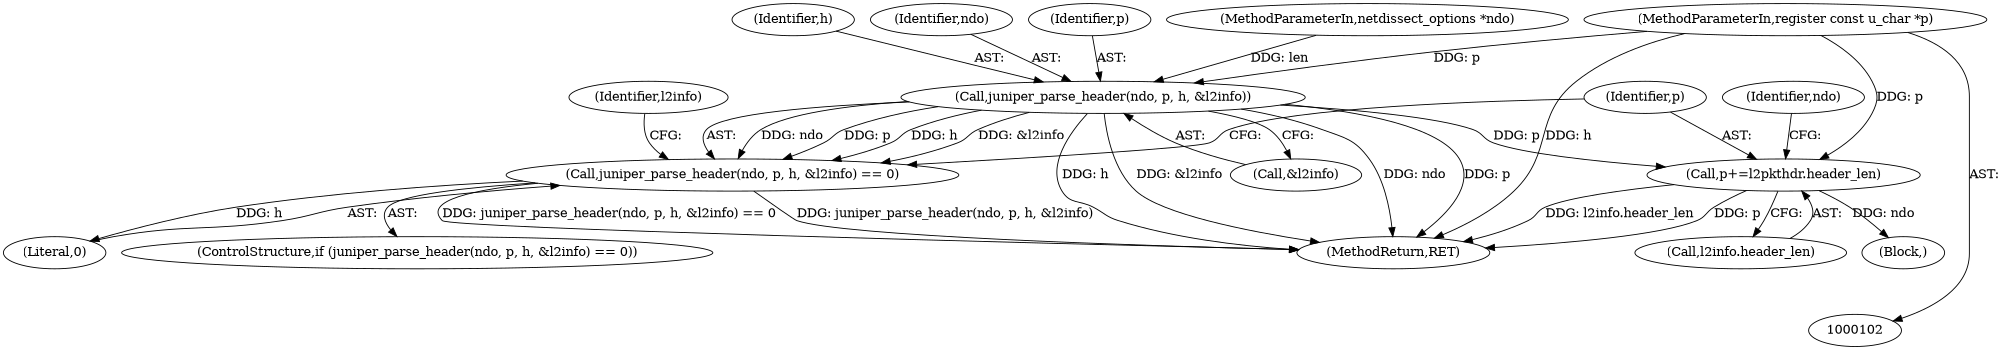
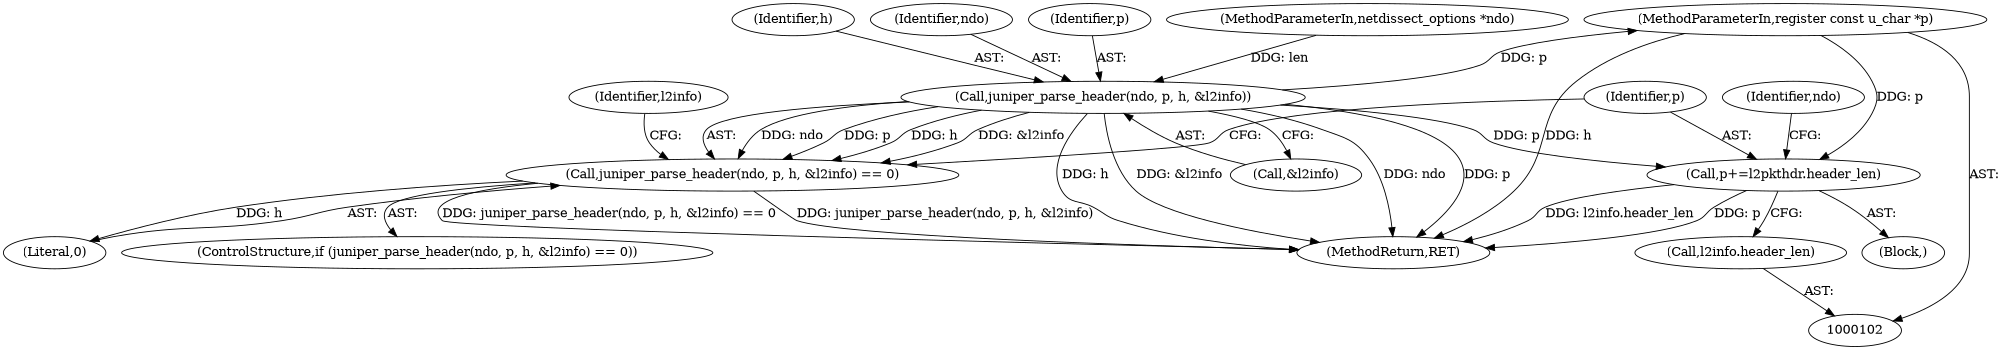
(1425, 53) -> (1458, 71)
(1884, 214) -> (1884, 214)
(1810, 222) -> (1795, 290)
